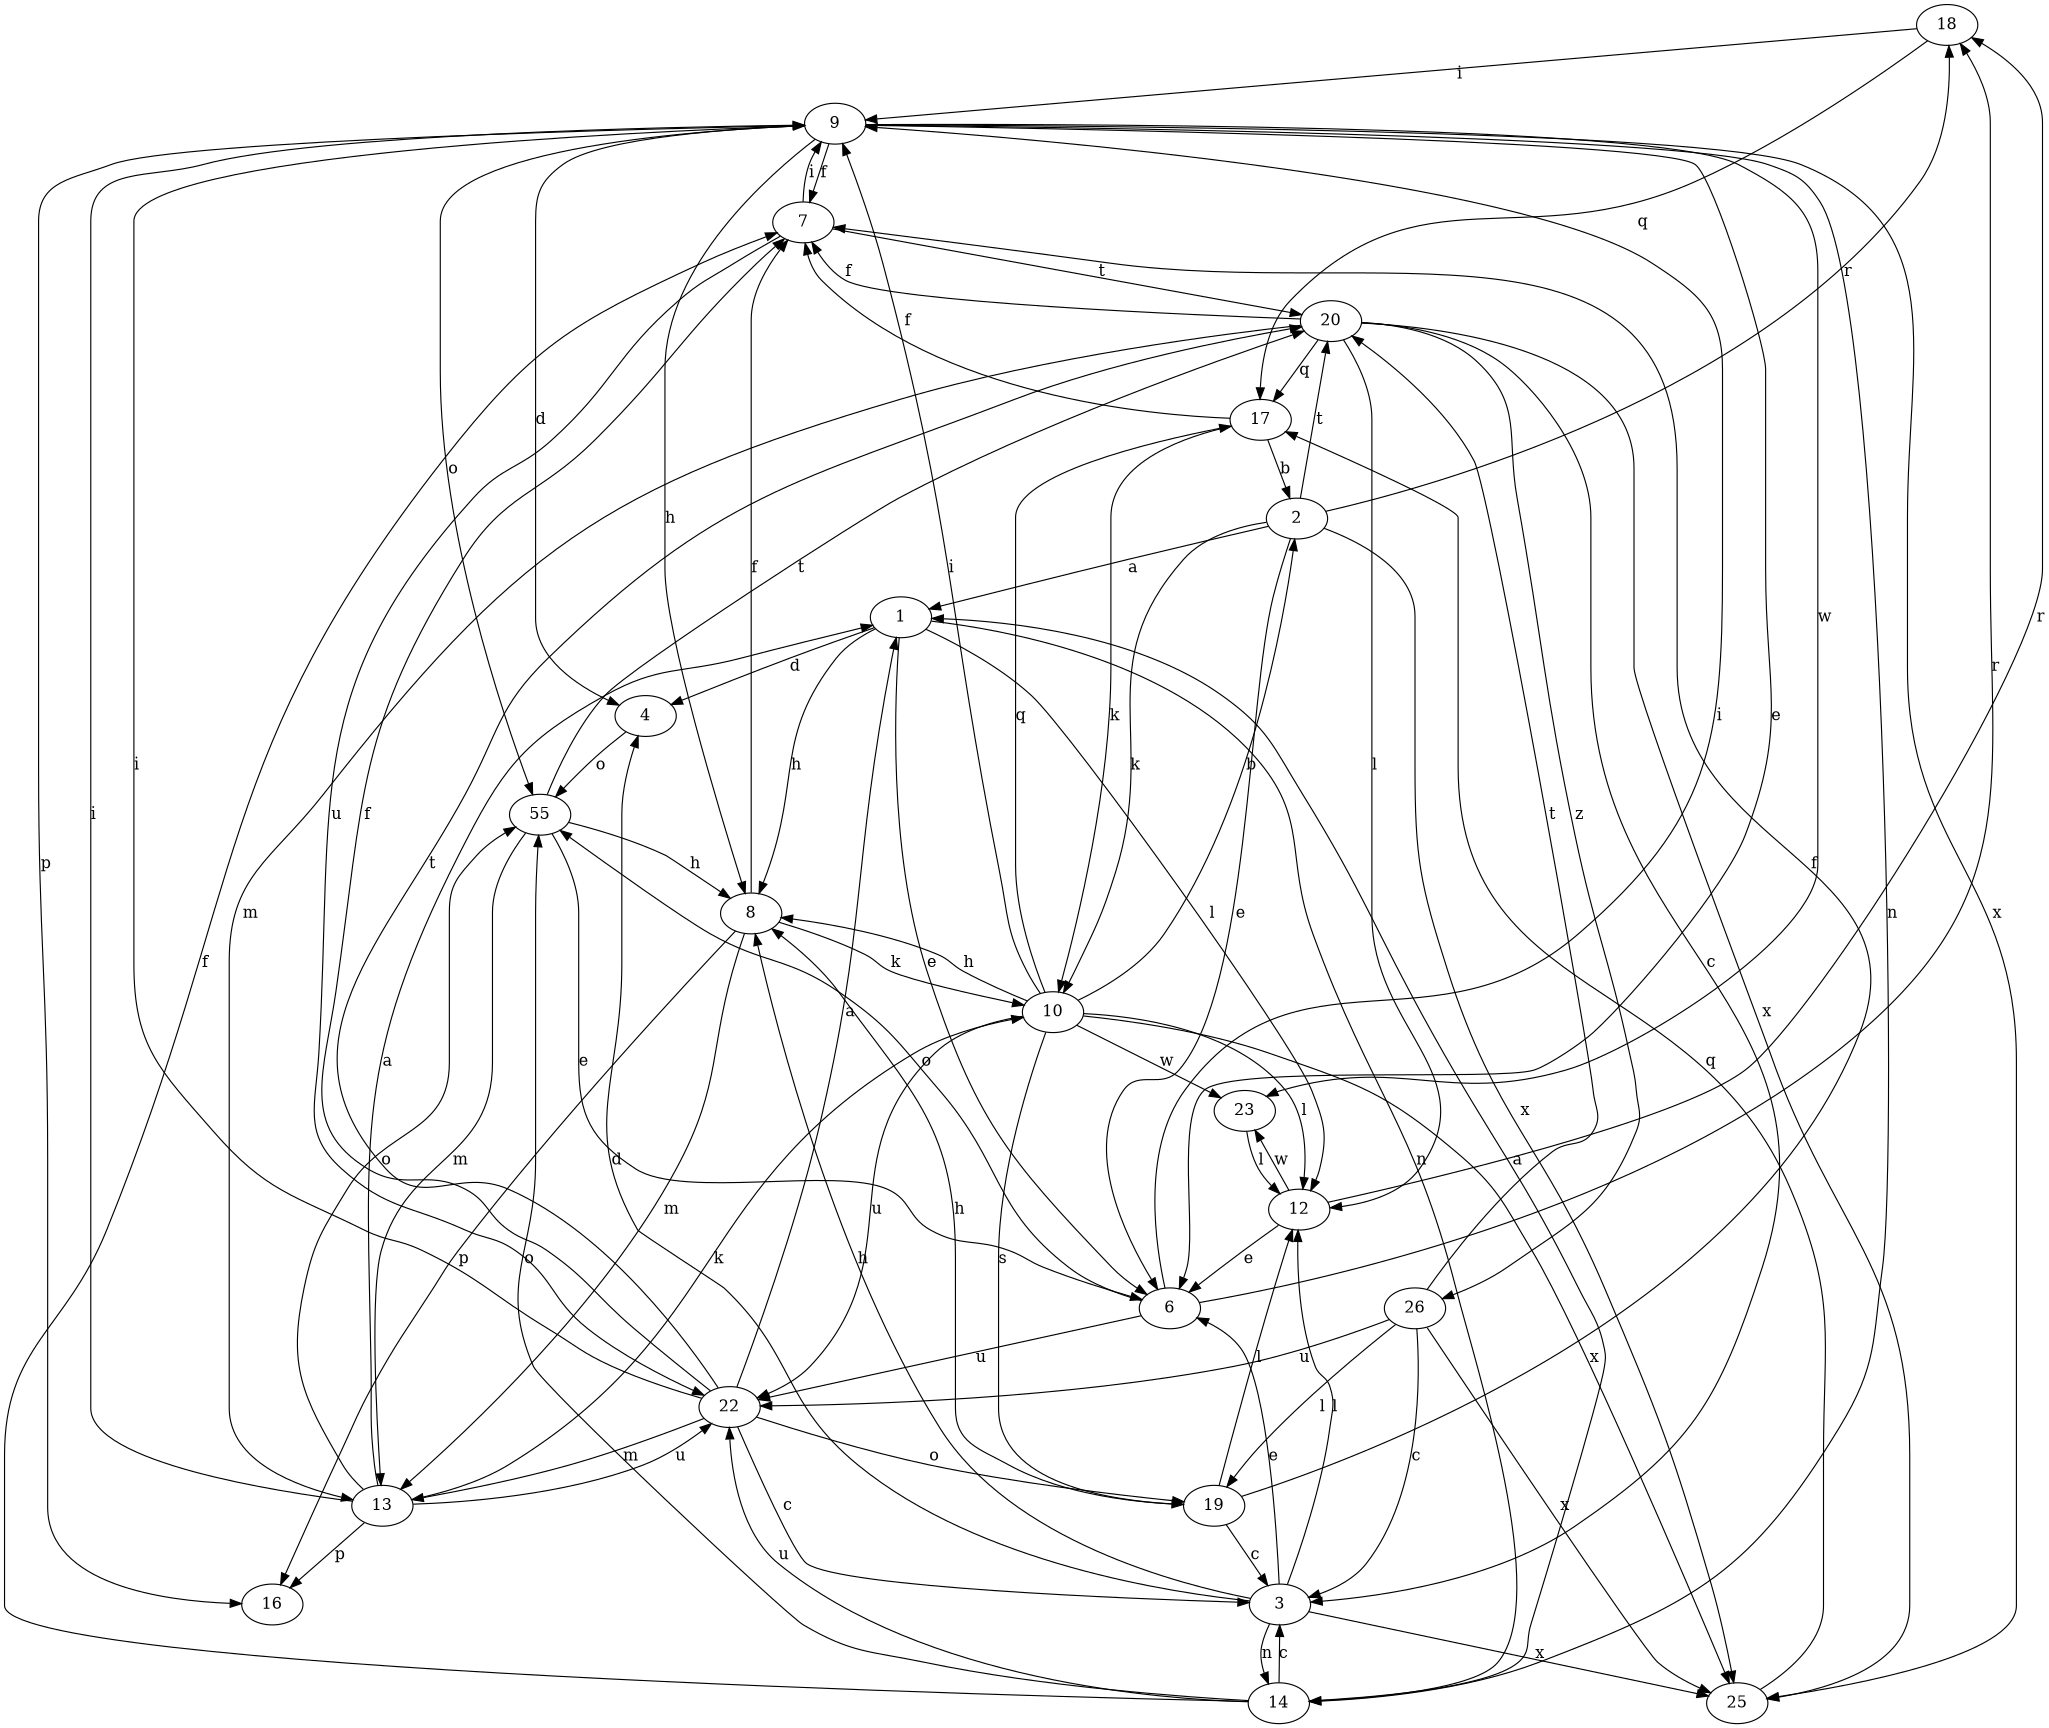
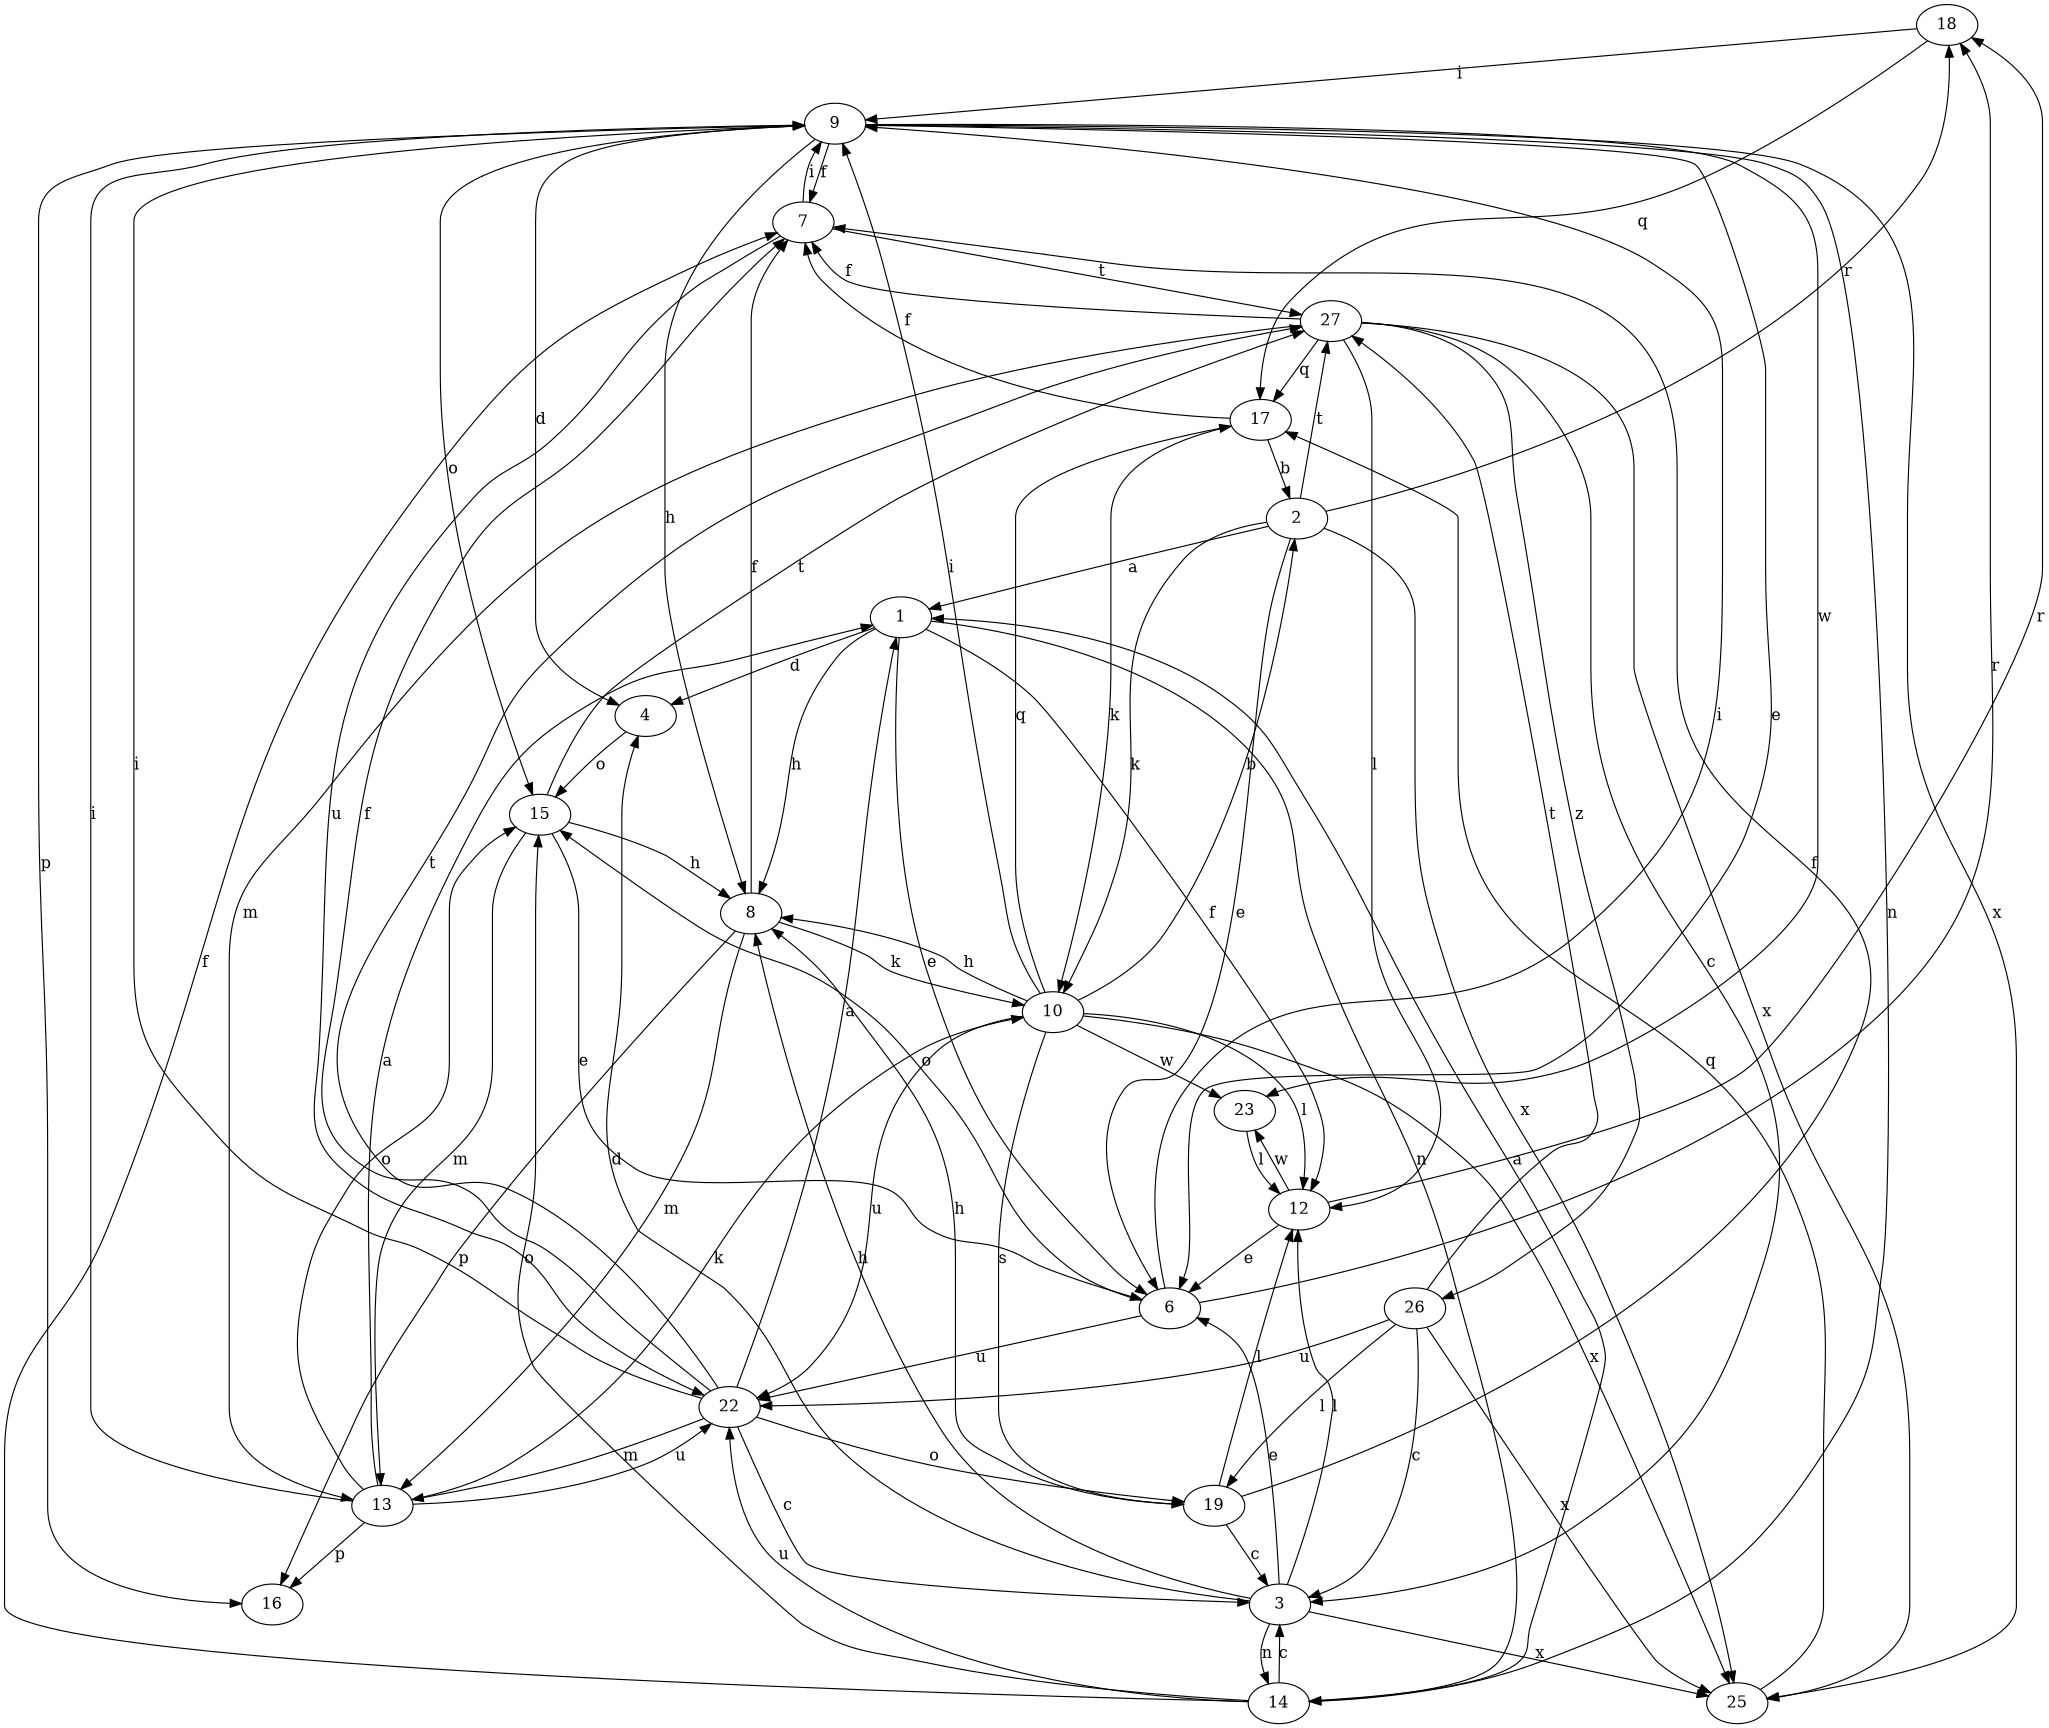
(1331, 321) -> (1331, 321)
(540, 815) -> (540, 815)
(1212, 913) -> (1212, 913)
